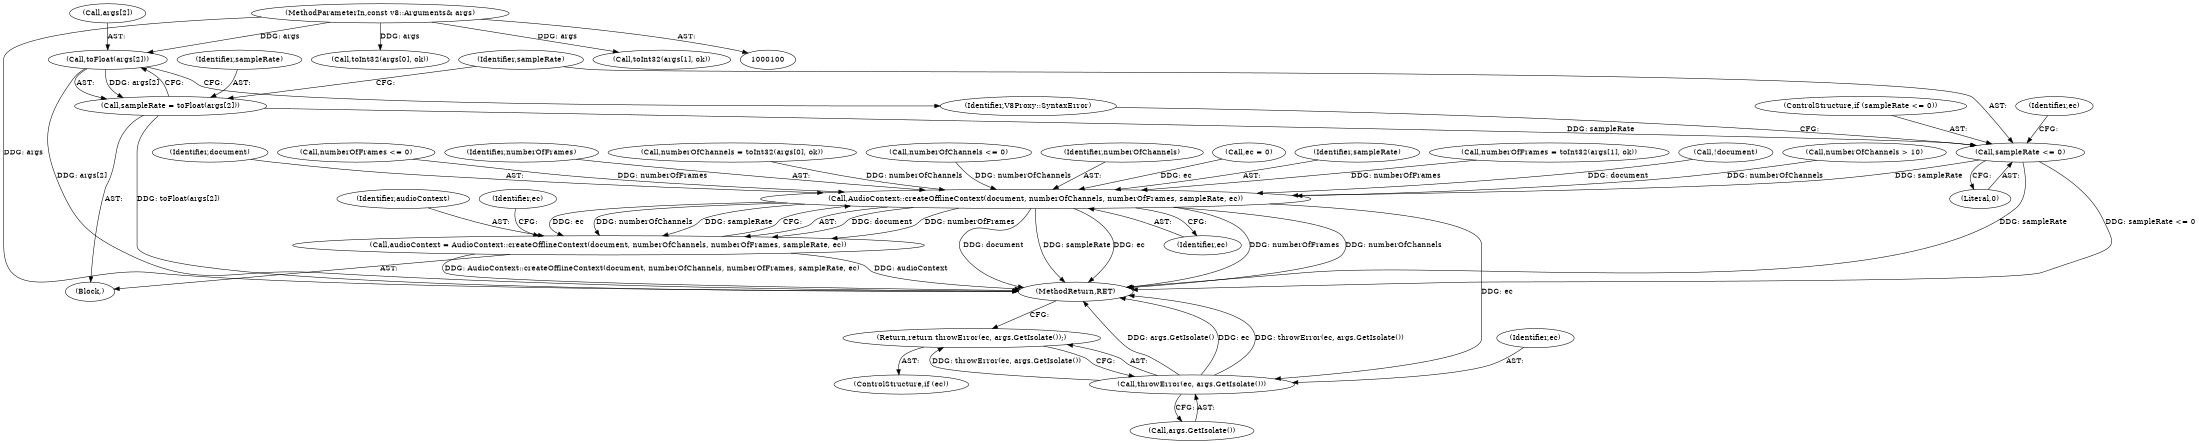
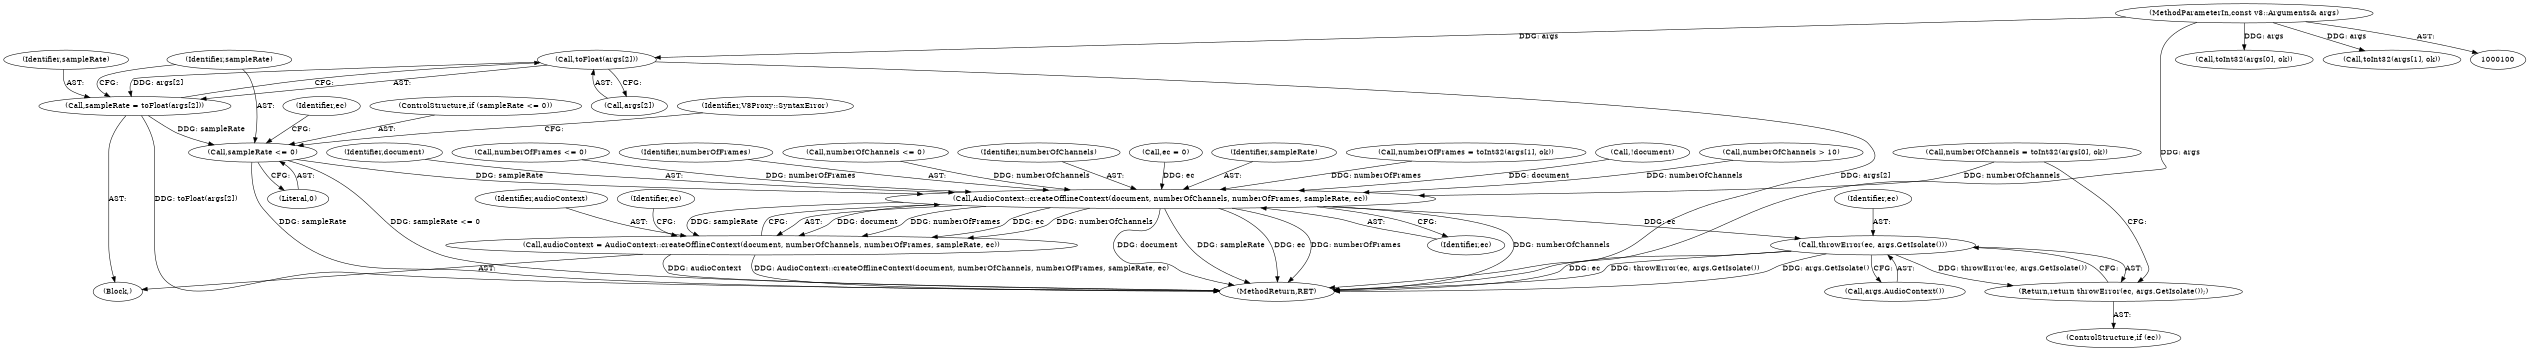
(538, 104) -> (618, 79)
(1027, 314) -> (2113, 209)
(1192, 431) -> (1895, 292)
